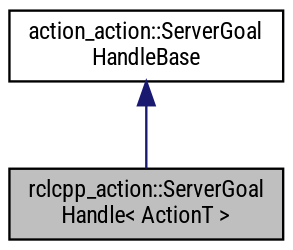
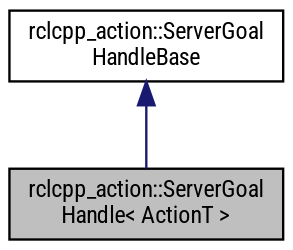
(146, 46) -> (146, 46)
